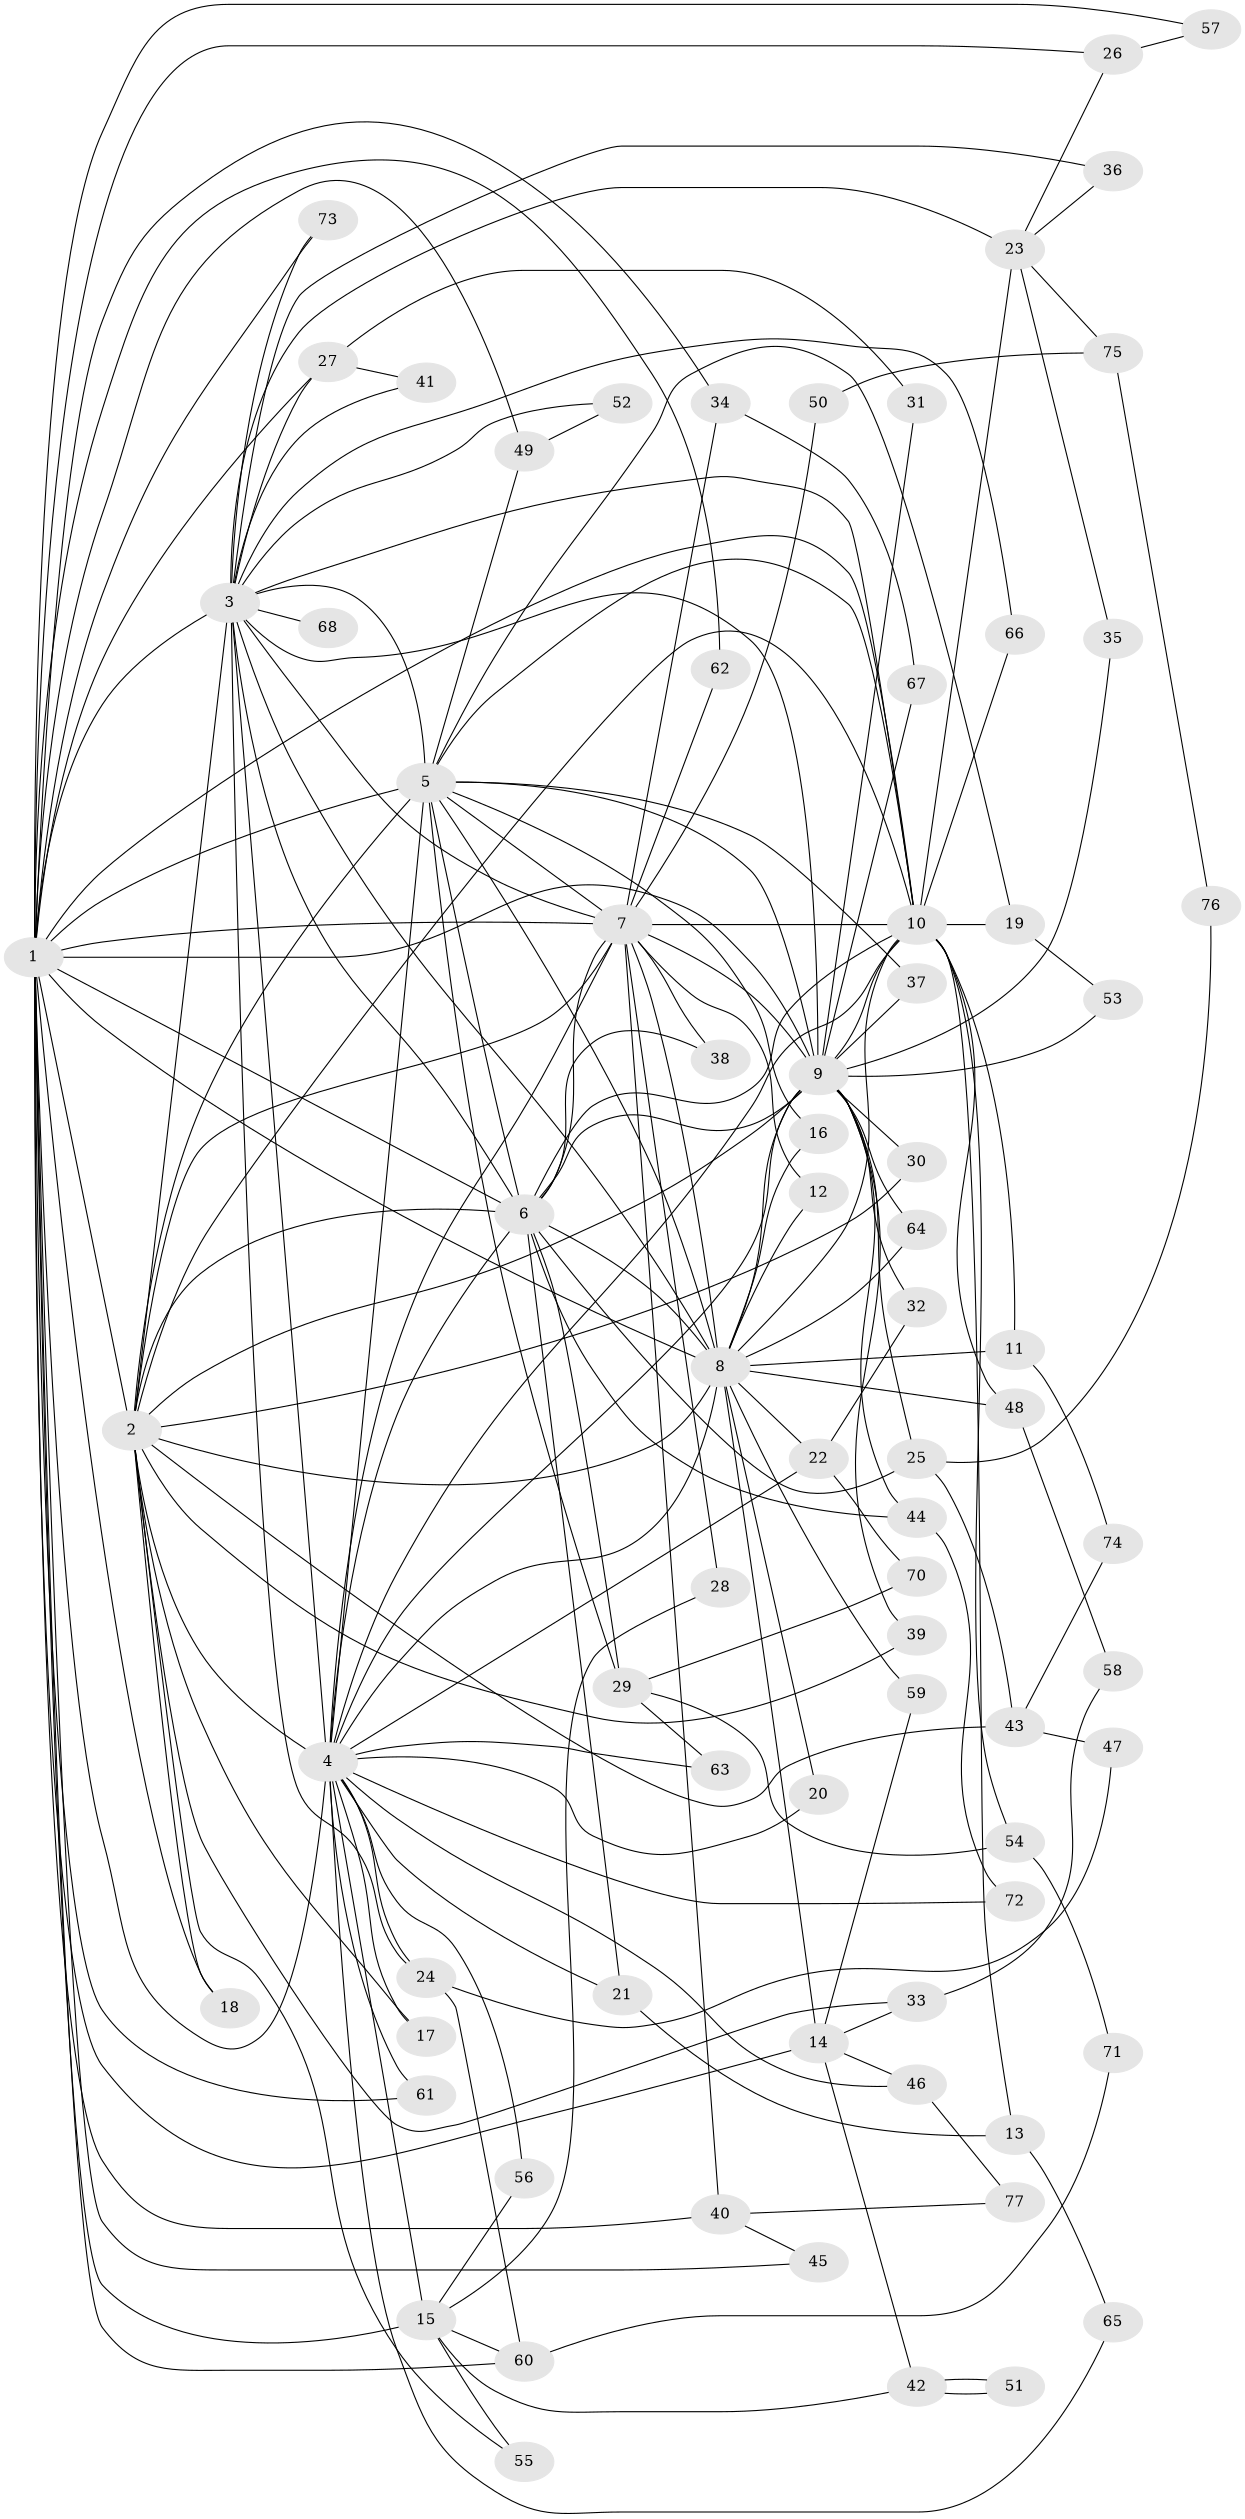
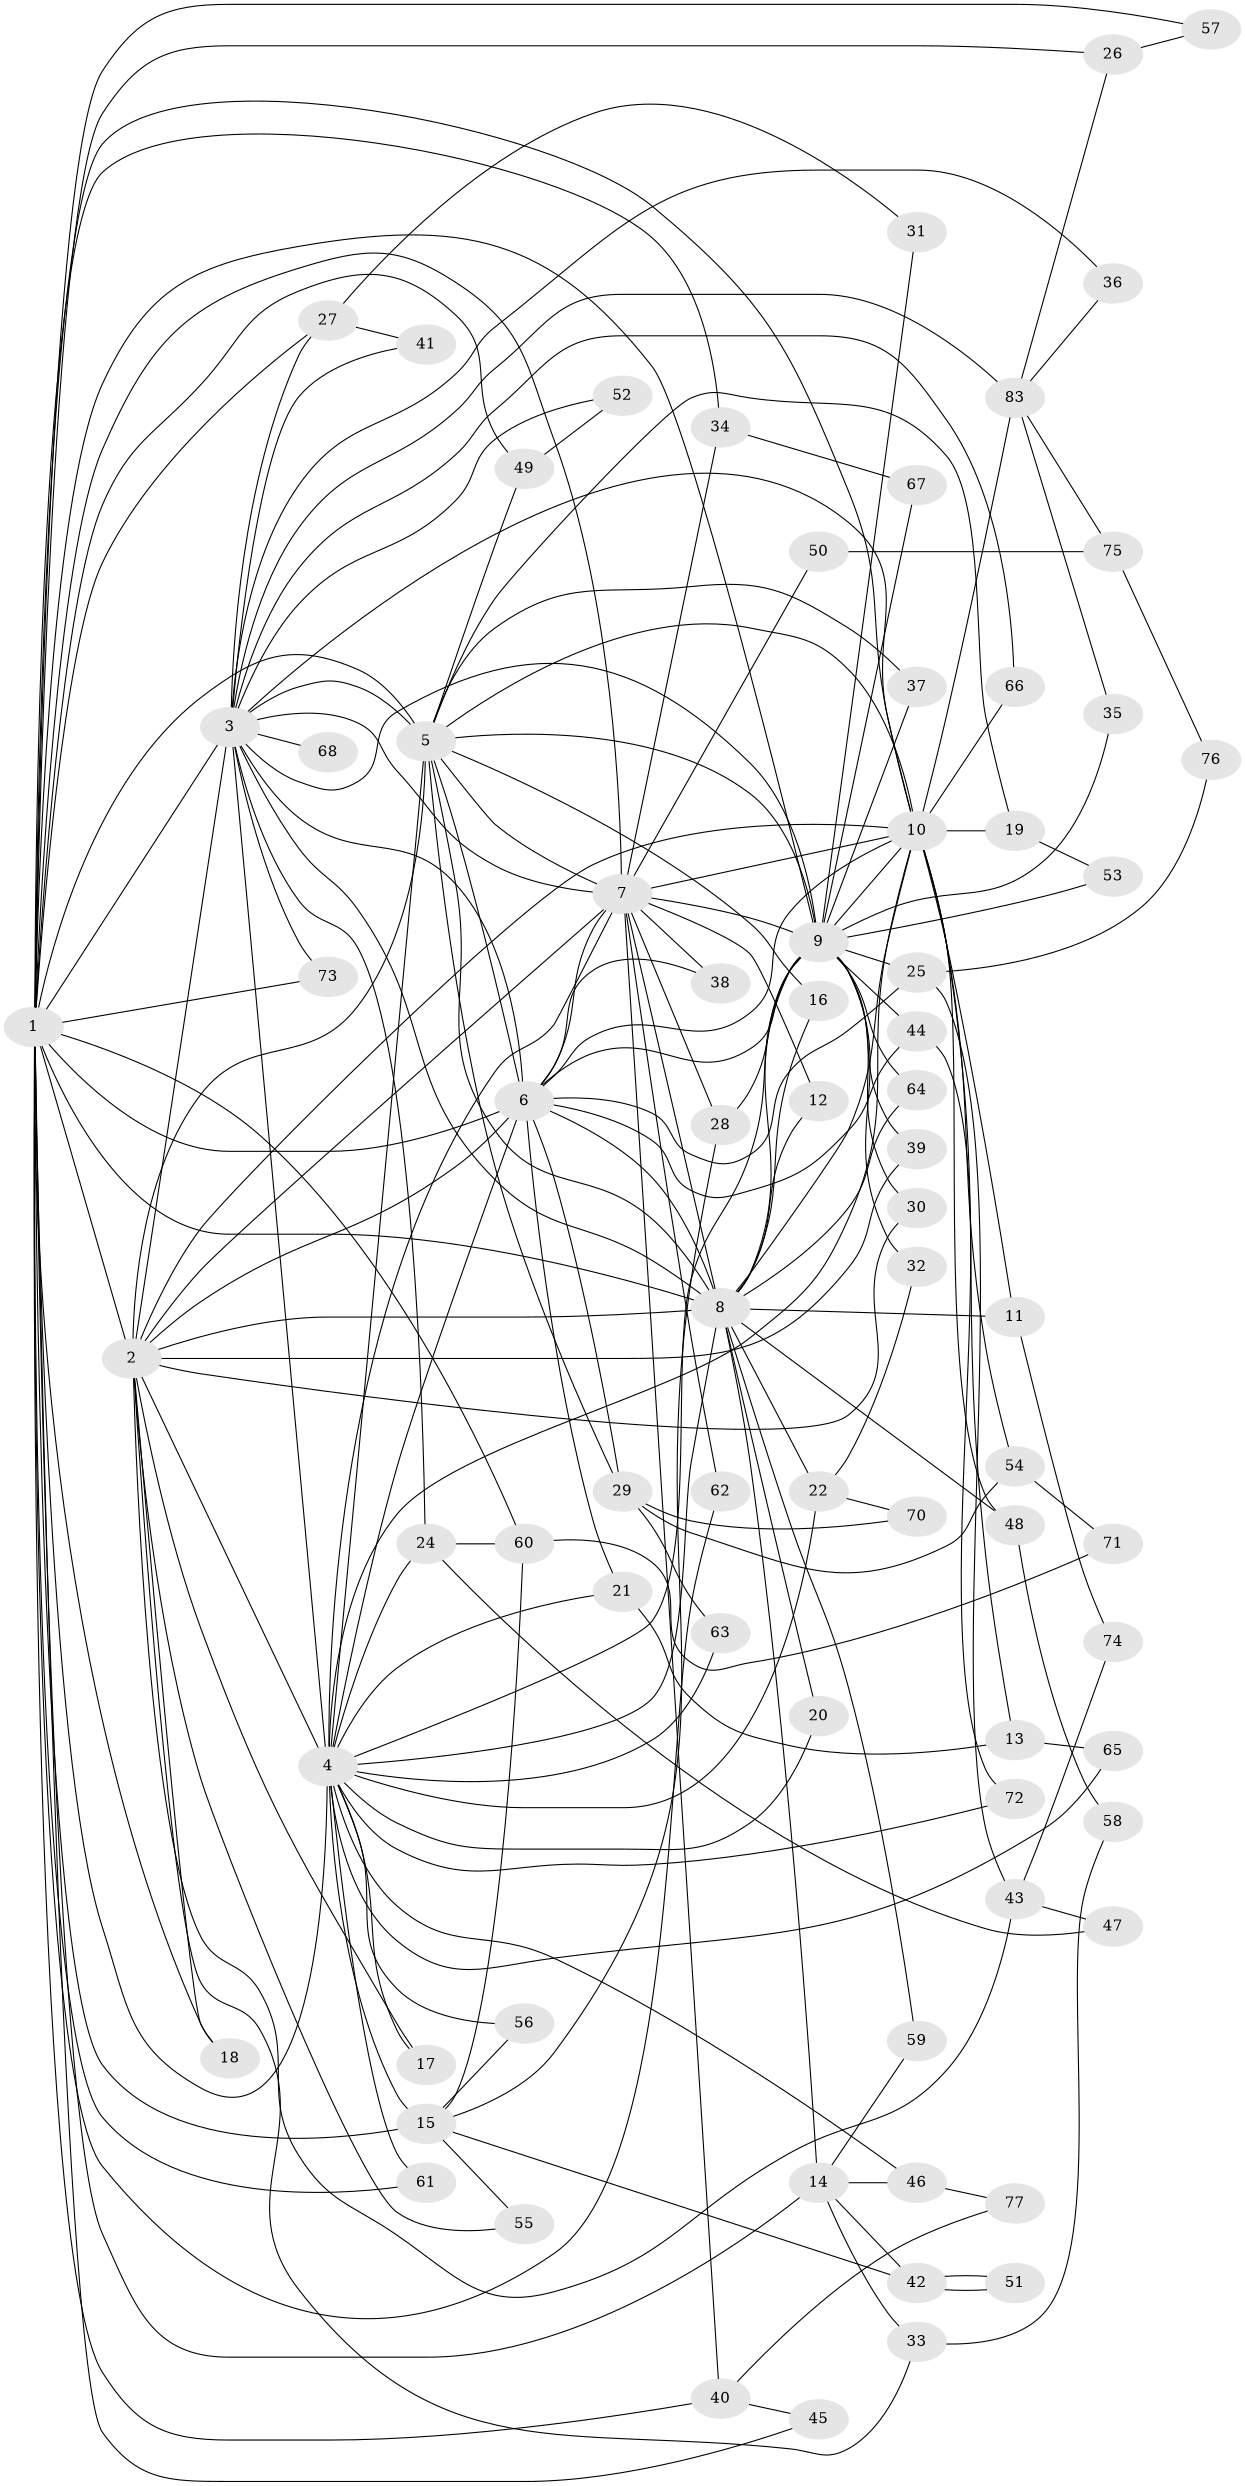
(1015, 250) -> (1015, 398)
(466, 1278) -> (769, 1033)
